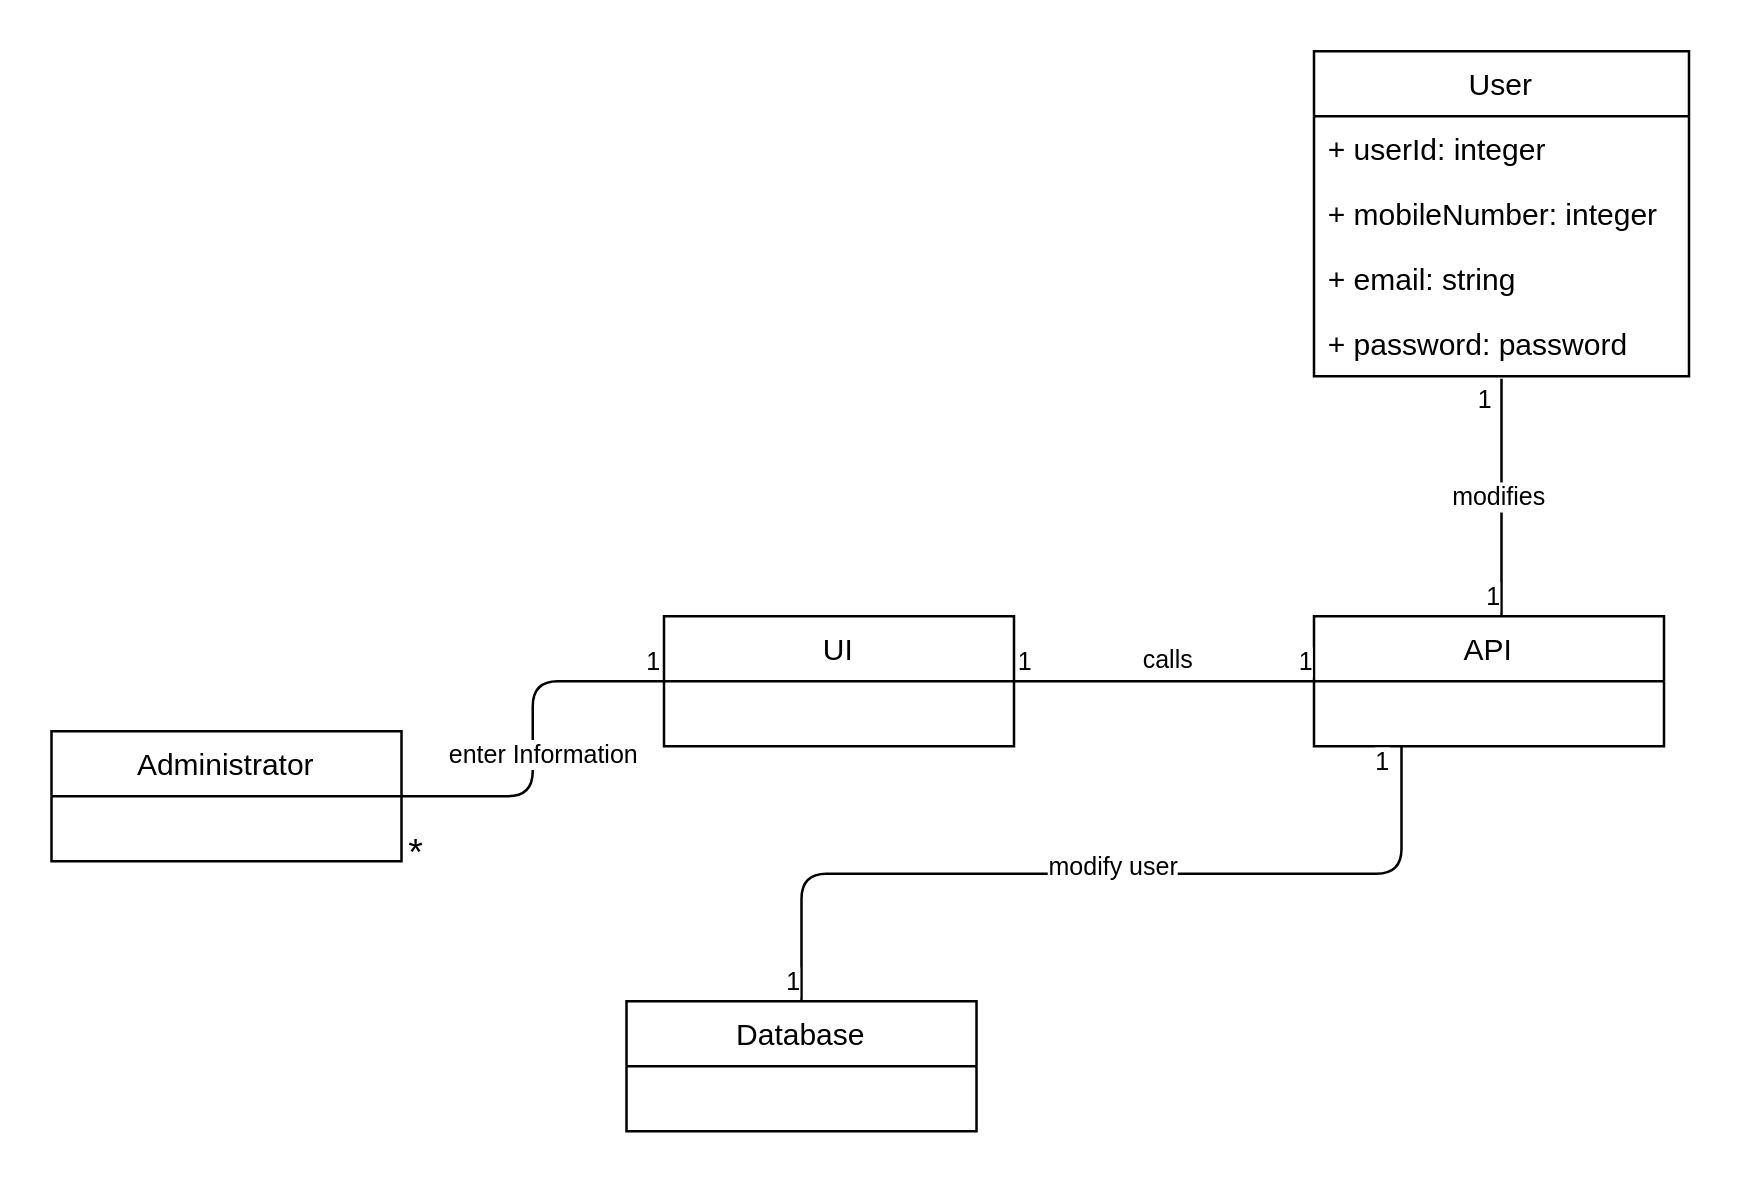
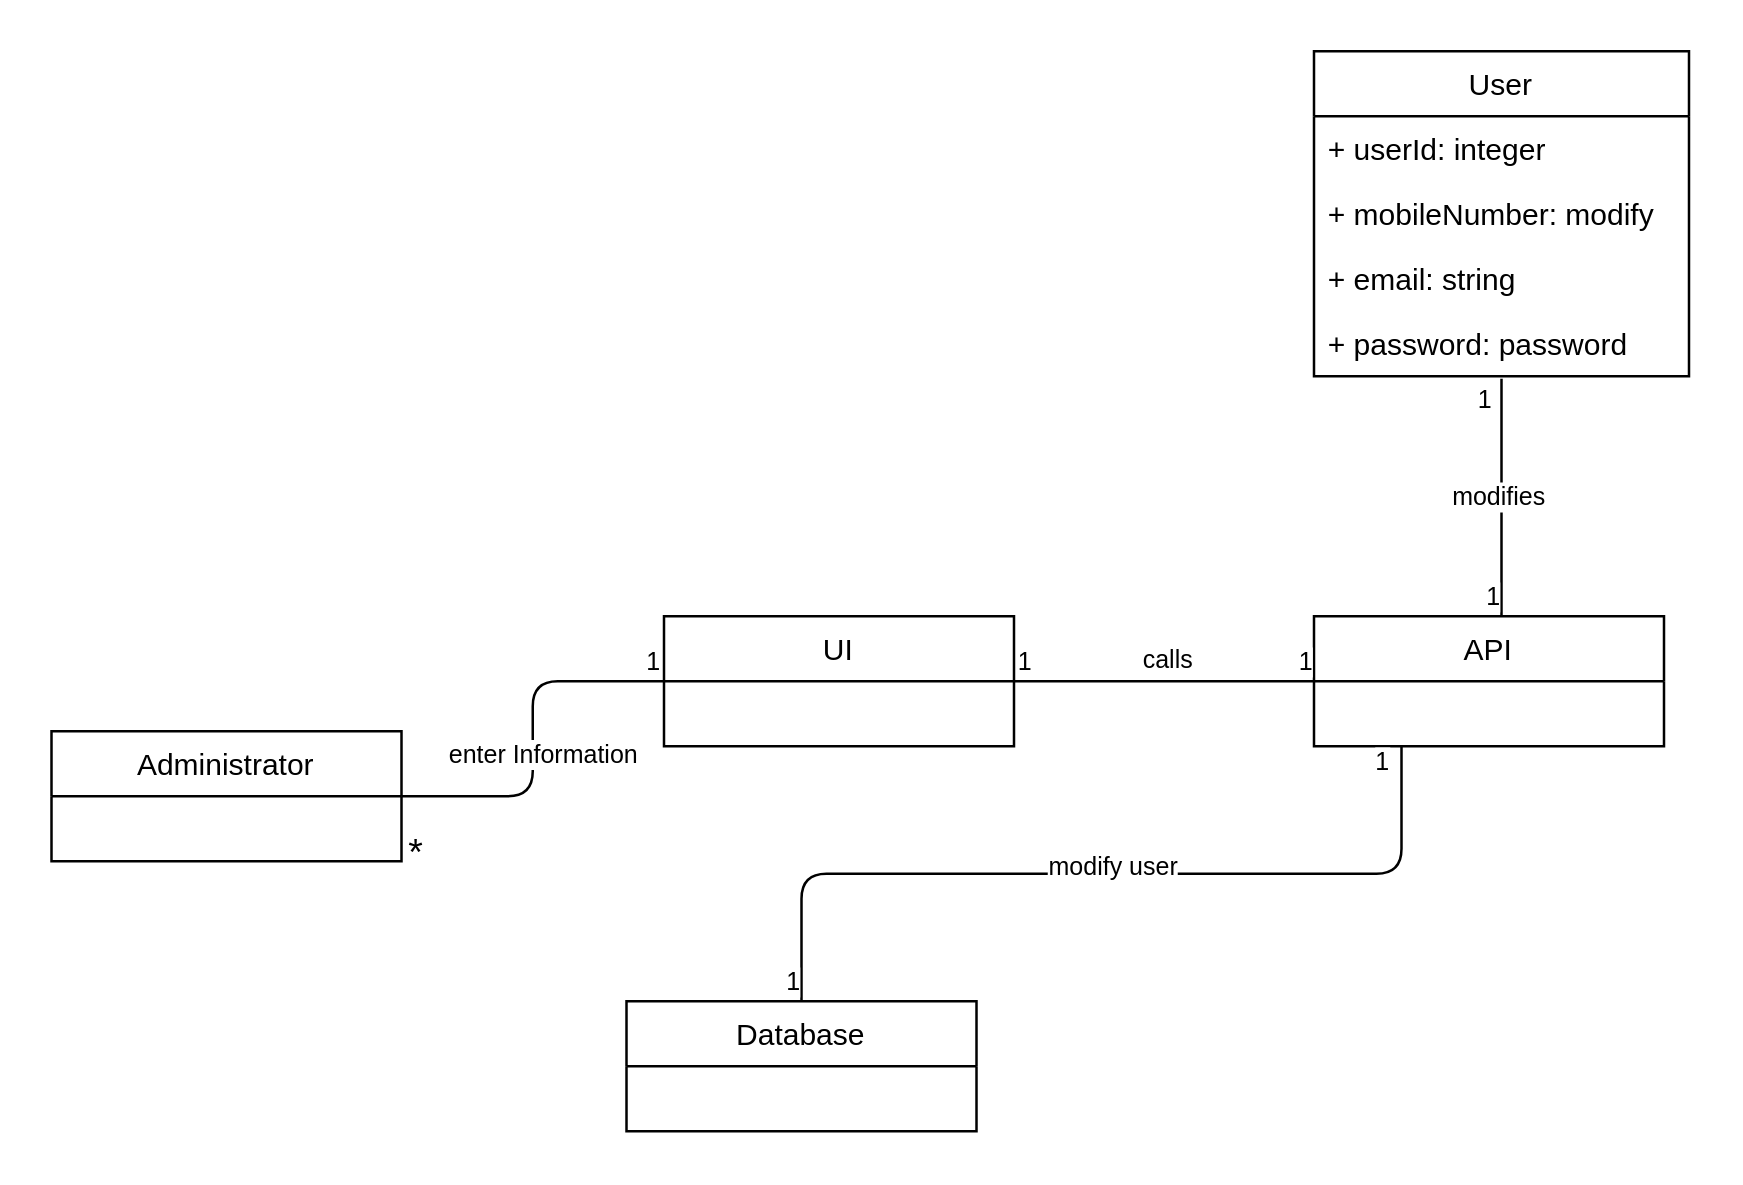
(1497, 215) -> (1489, 215)
